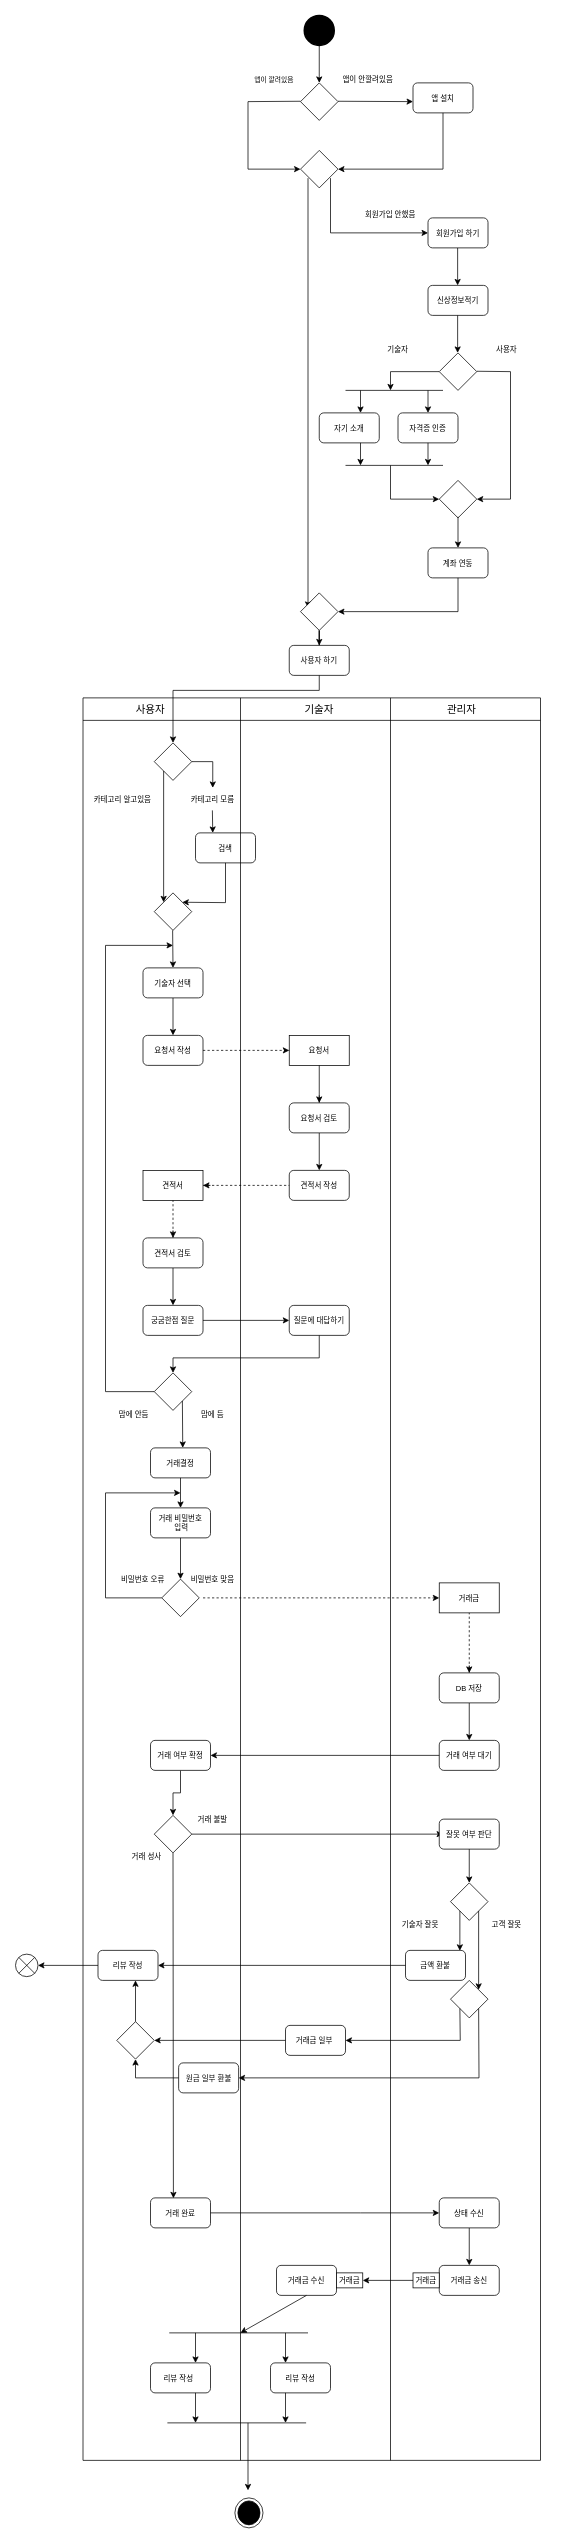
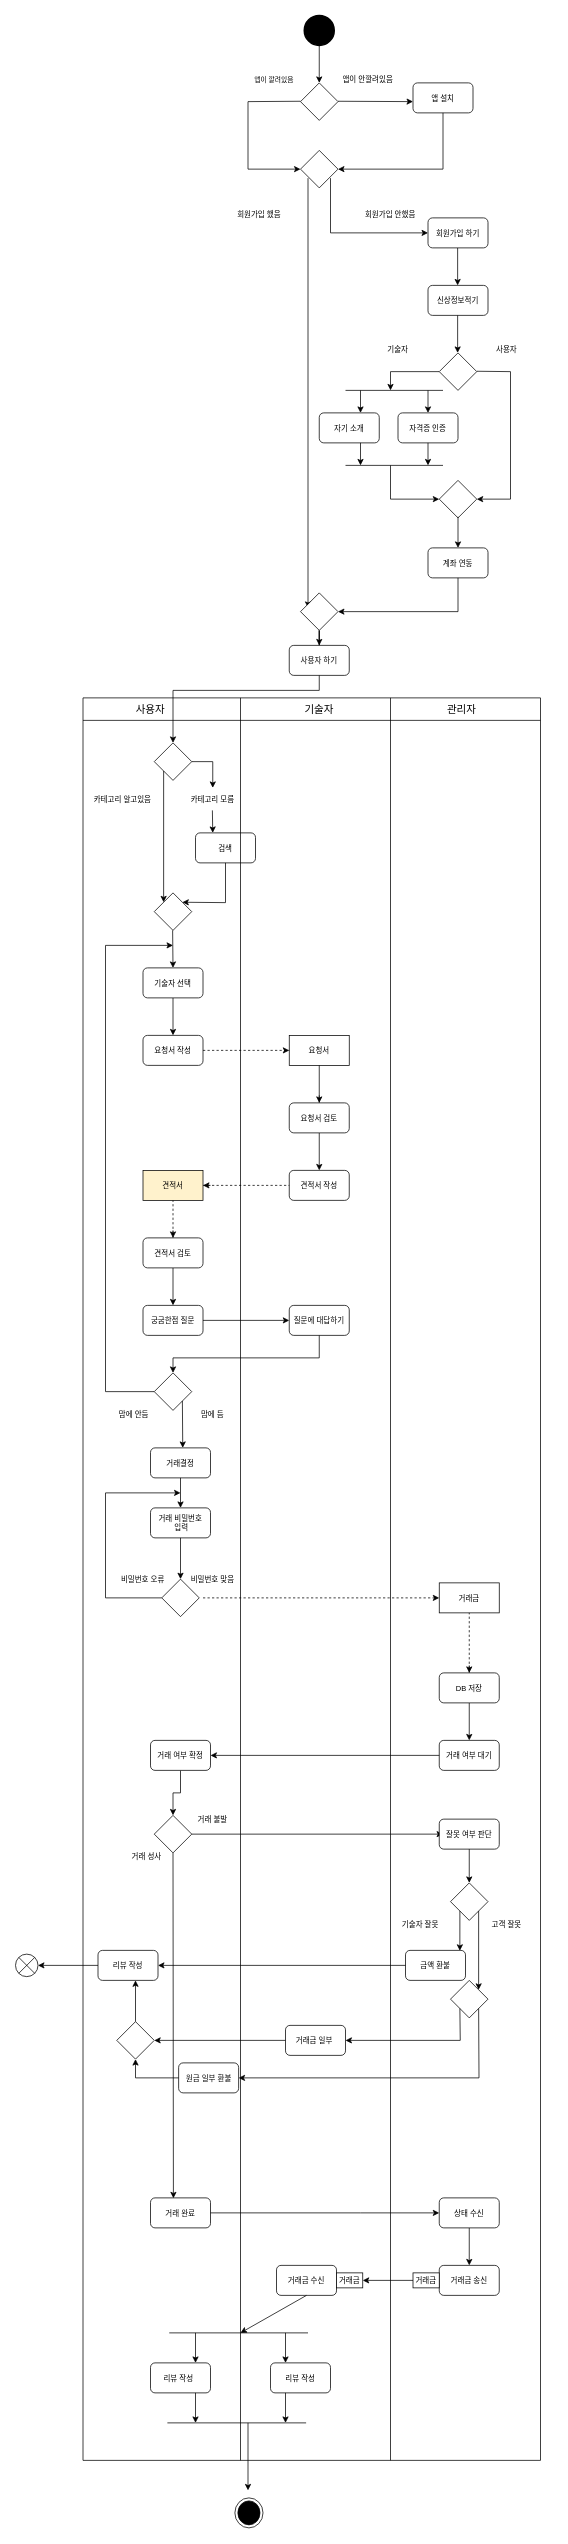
none -> (259, 214)
(173, 1185) -> (173, 1185)
